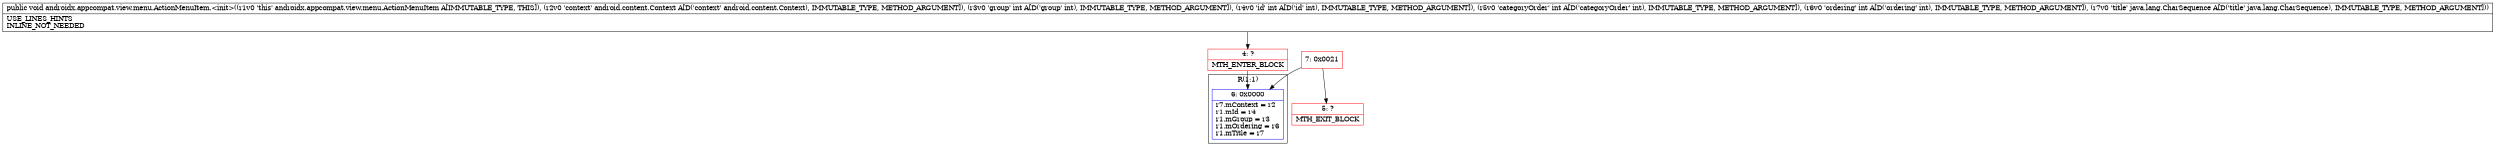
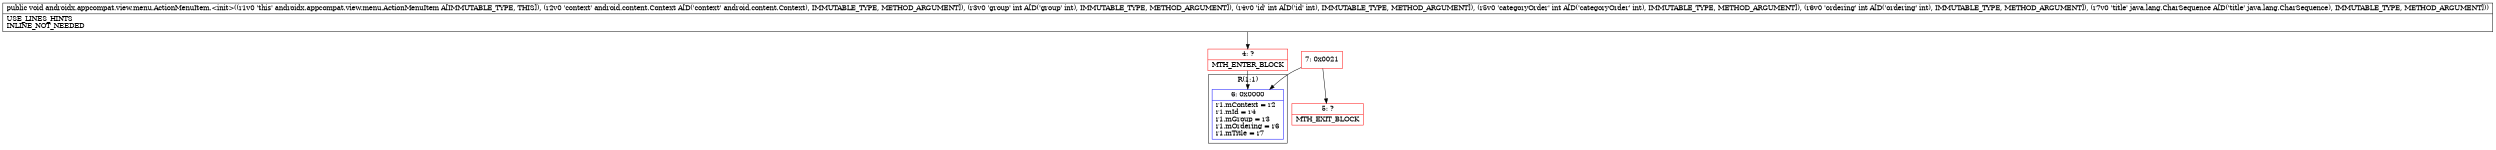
(1246, 105) -> (1246, 105)
